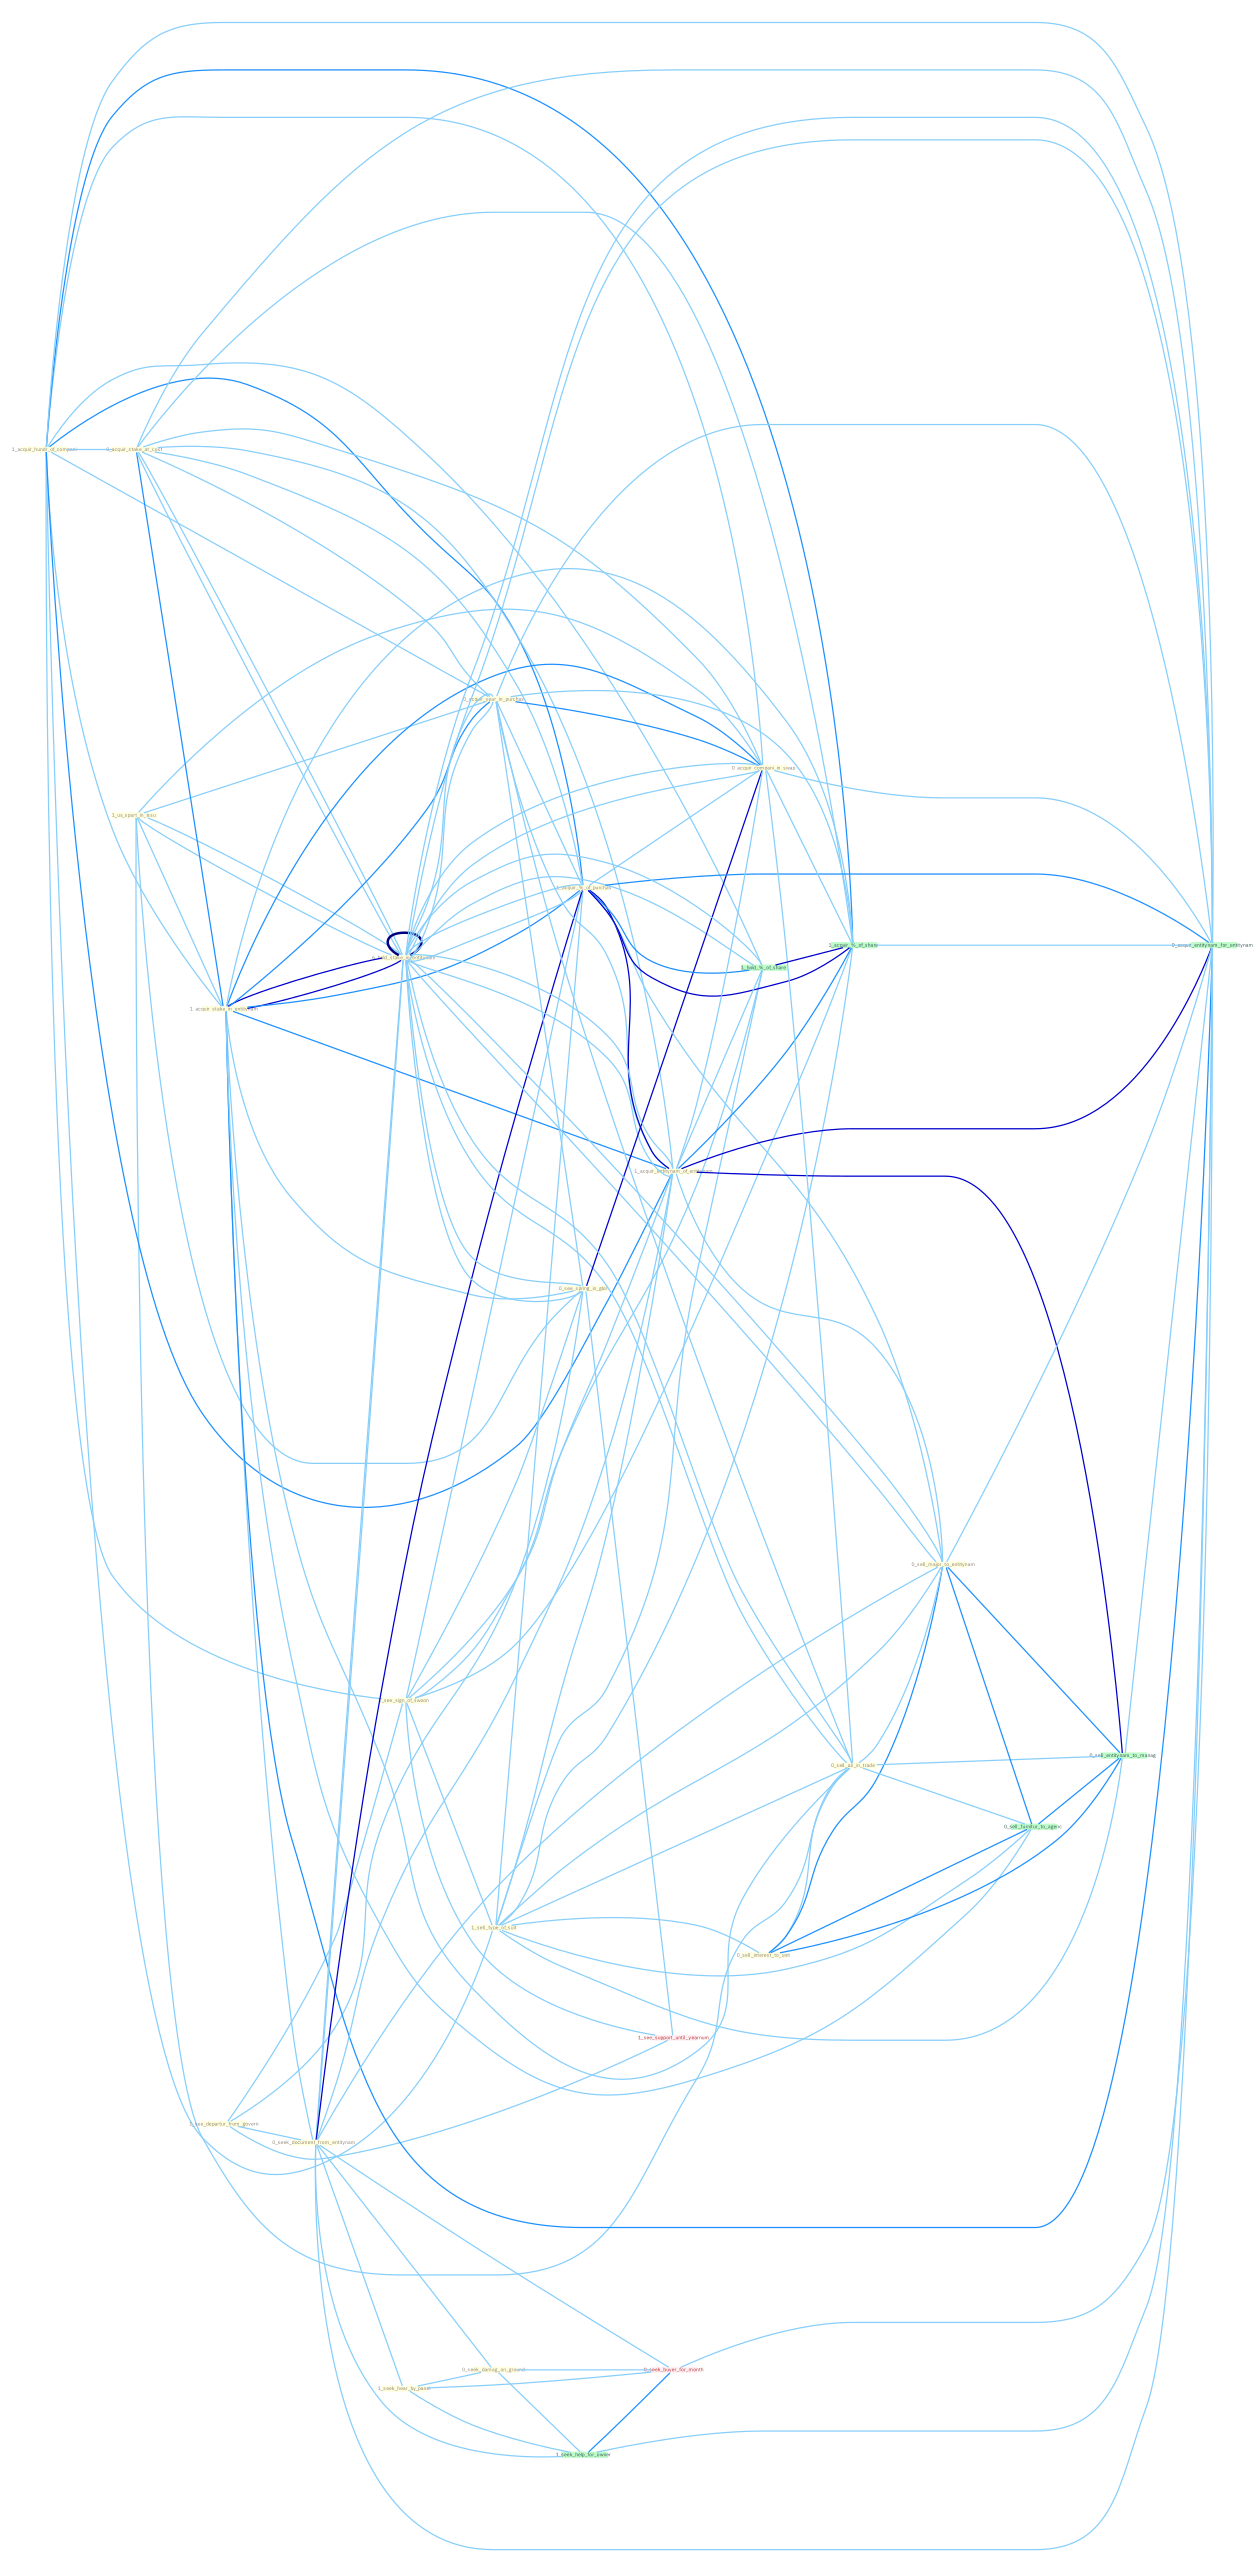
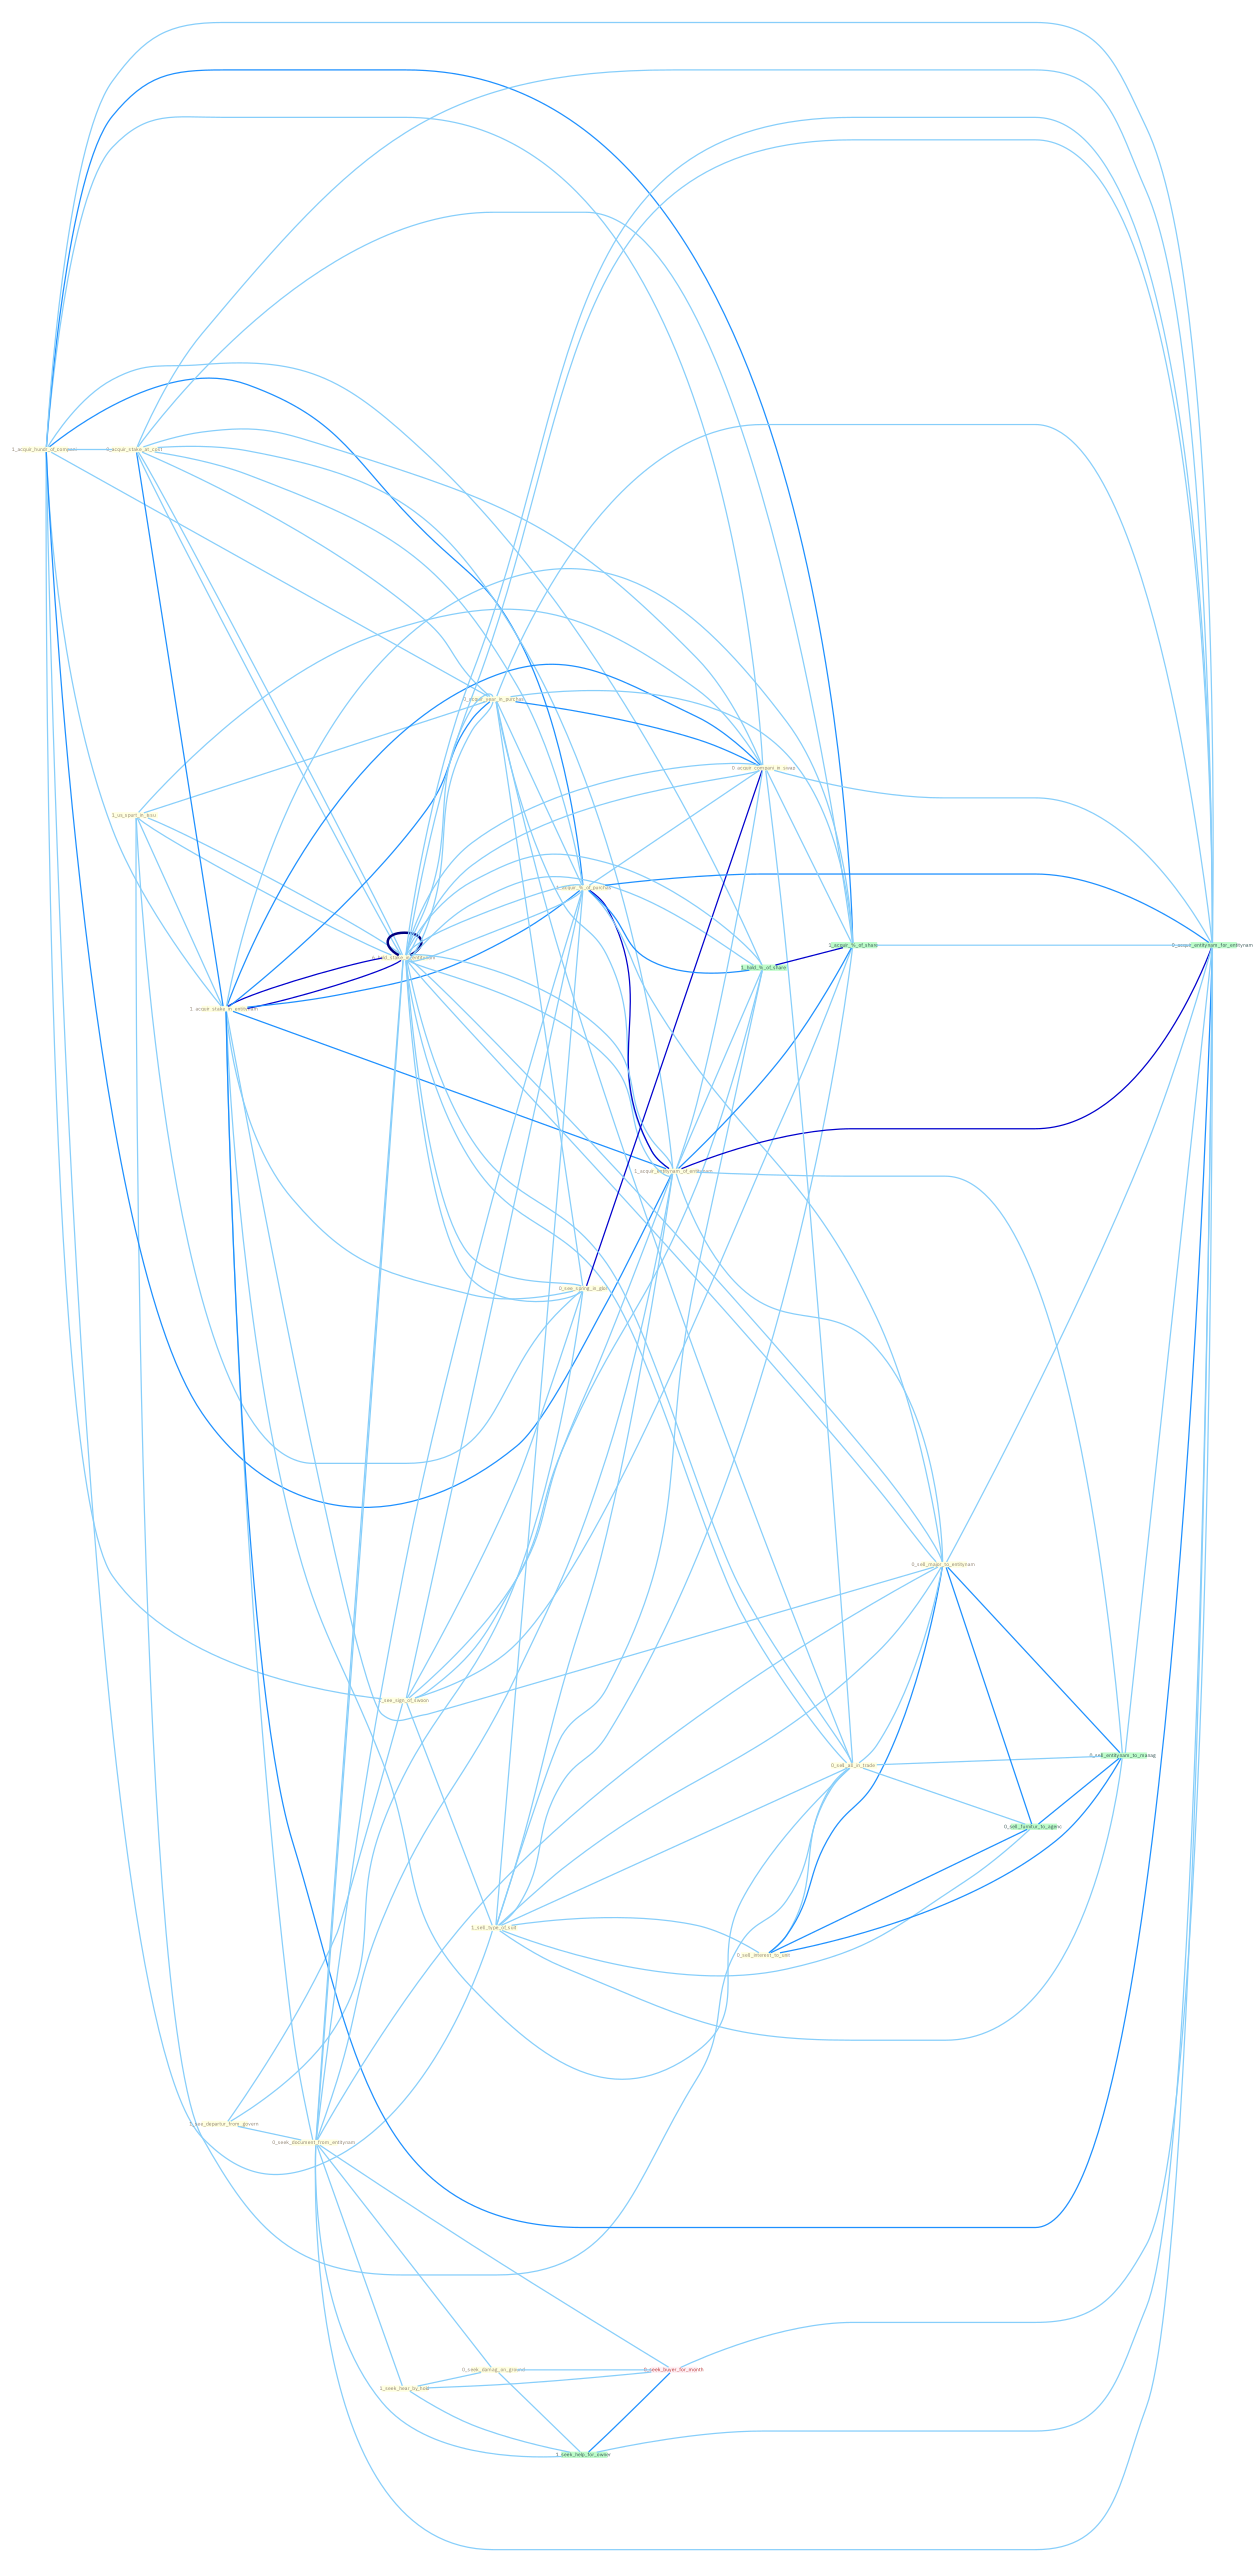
(699, 995) -> none
(1049, 1323) -> (1049, 1323)
(417, 1508) -> (417, 1508)
(322, 1790) -> (367, 1677)
(674, 2038) -> none
(405, 2389) -> (405, 2389)
